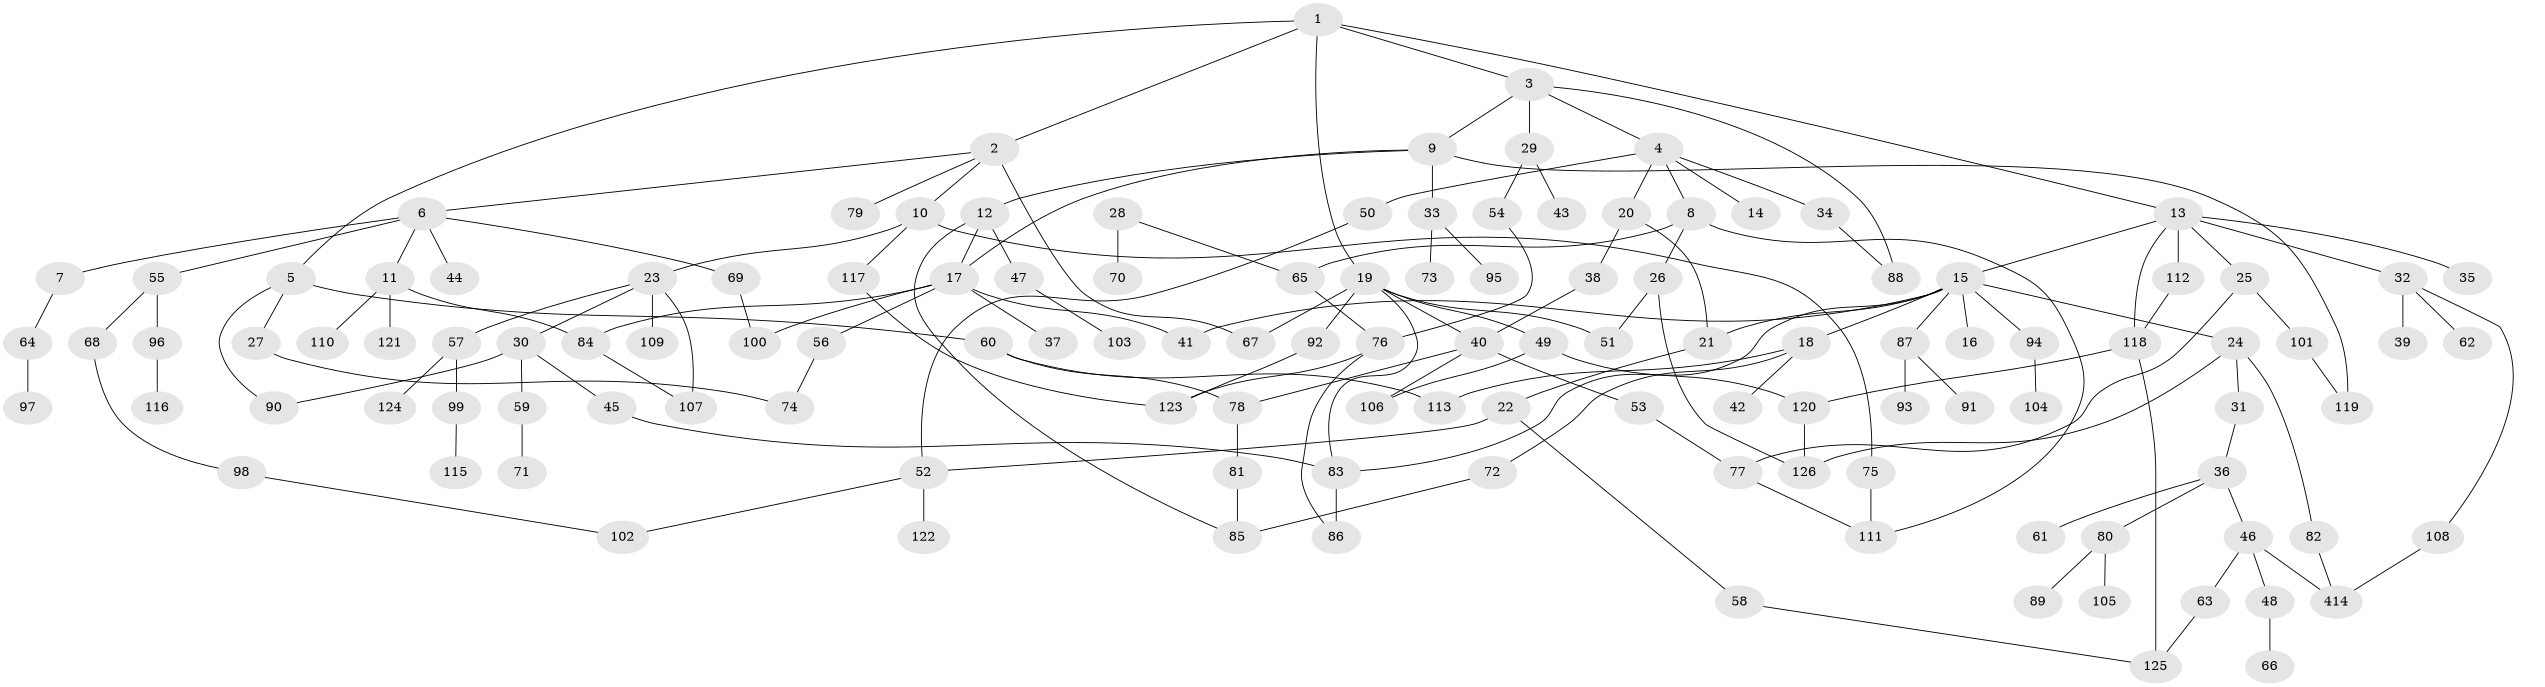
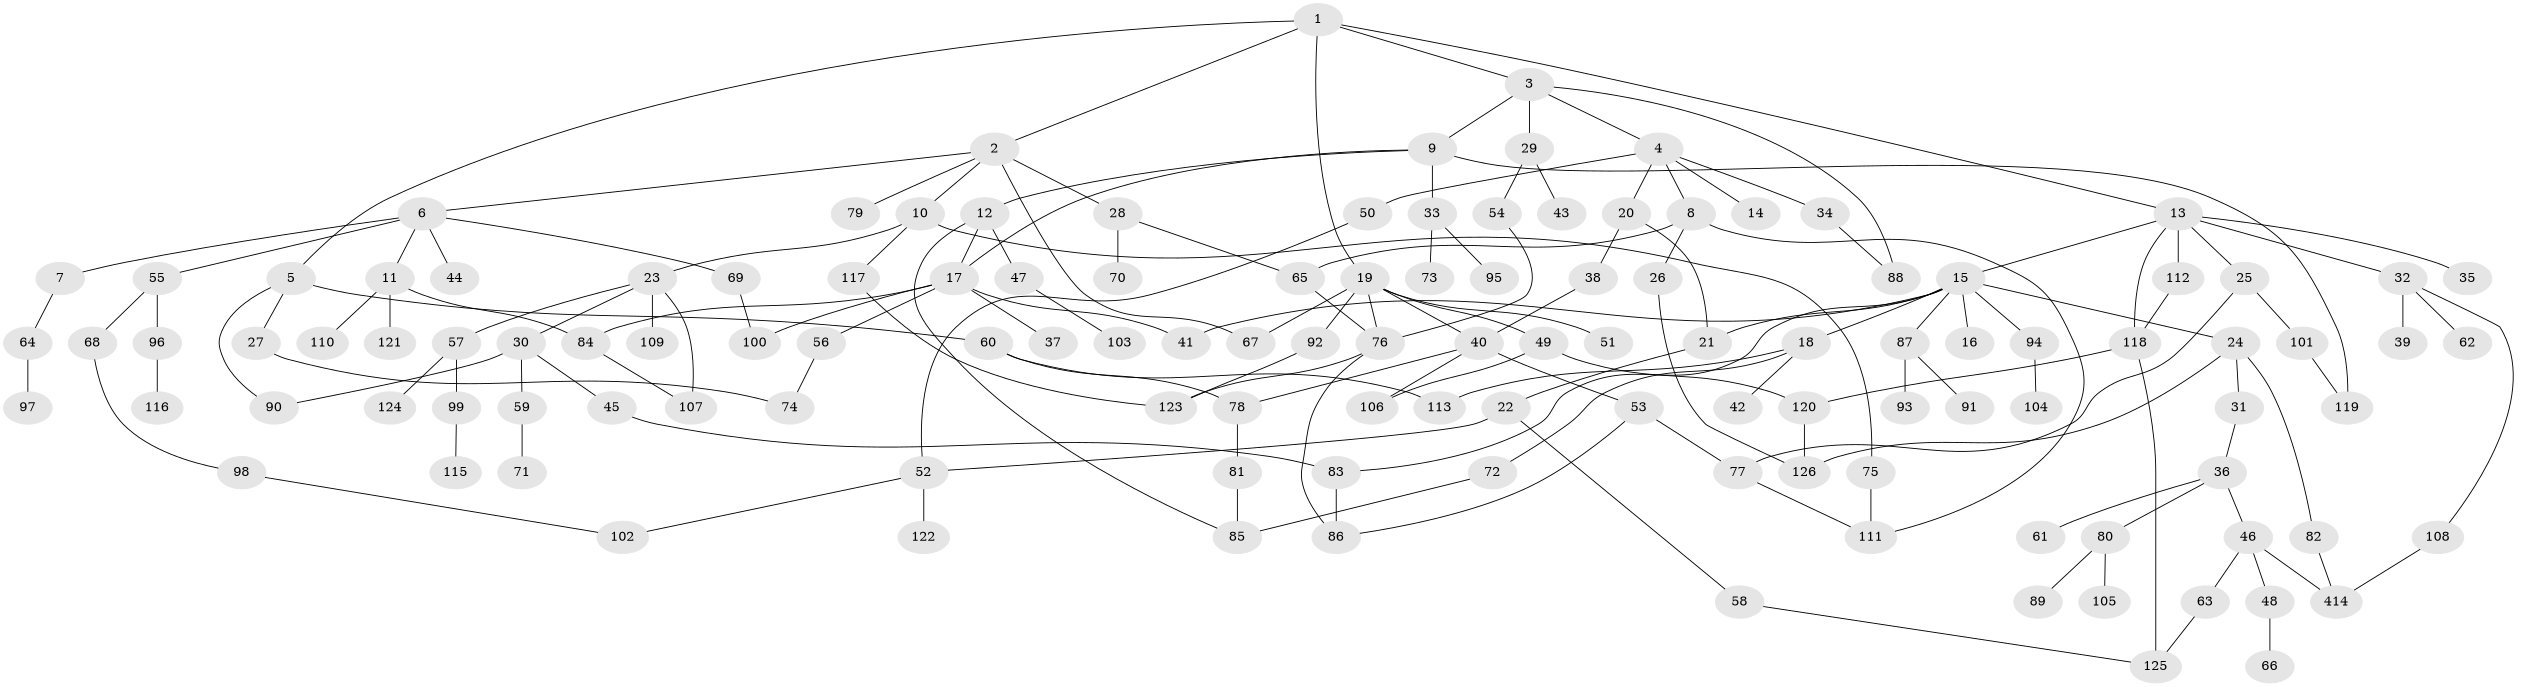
none -> (1056, 181)
(1633, 311) -> none
(1383, 375) -> (1373, 311)
none -> (1502, 498)
